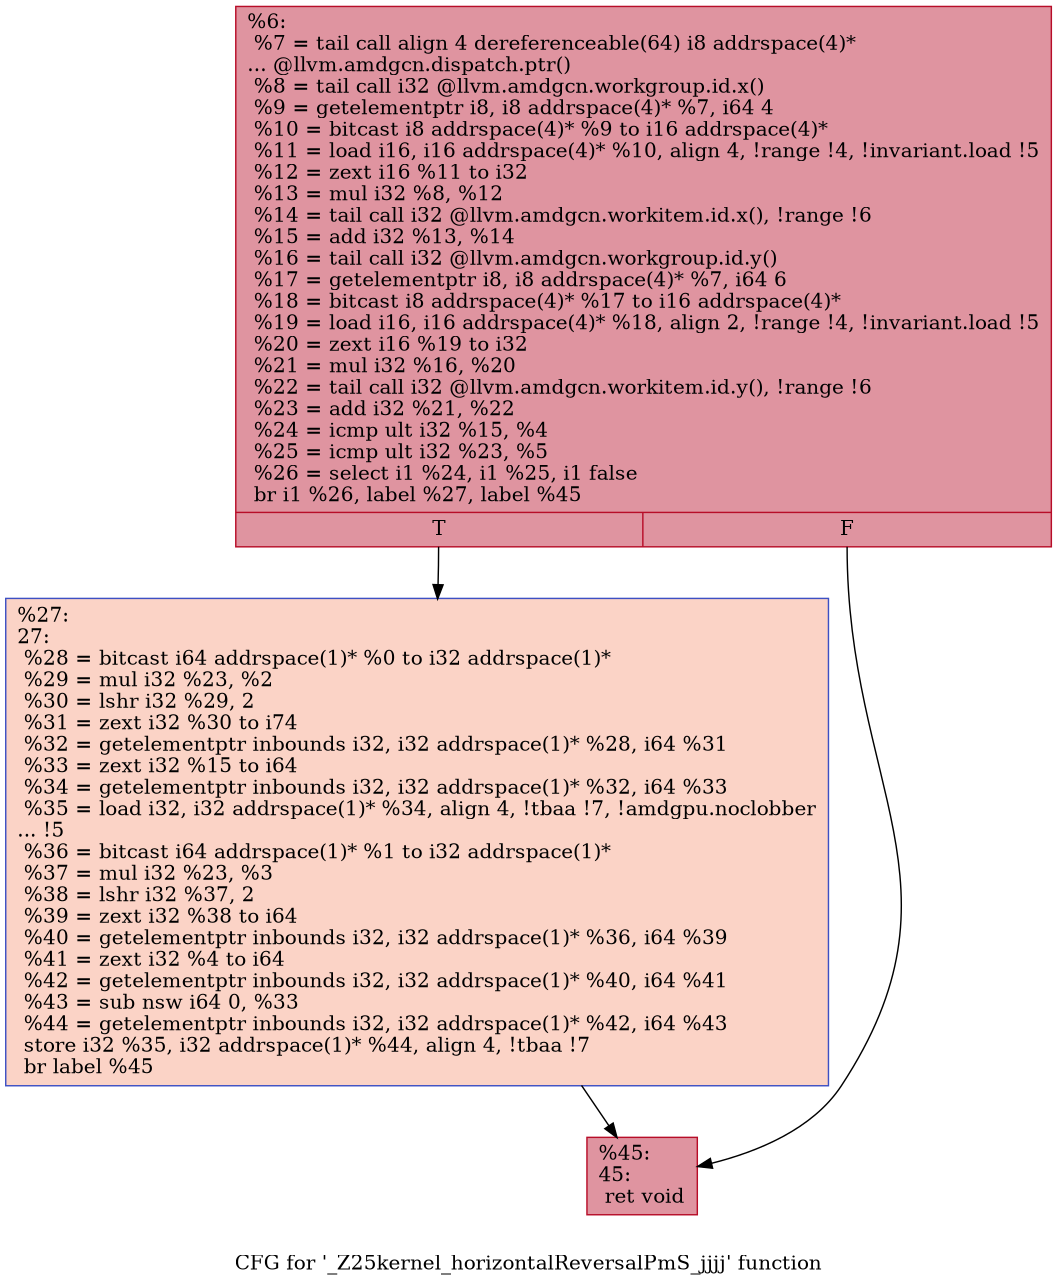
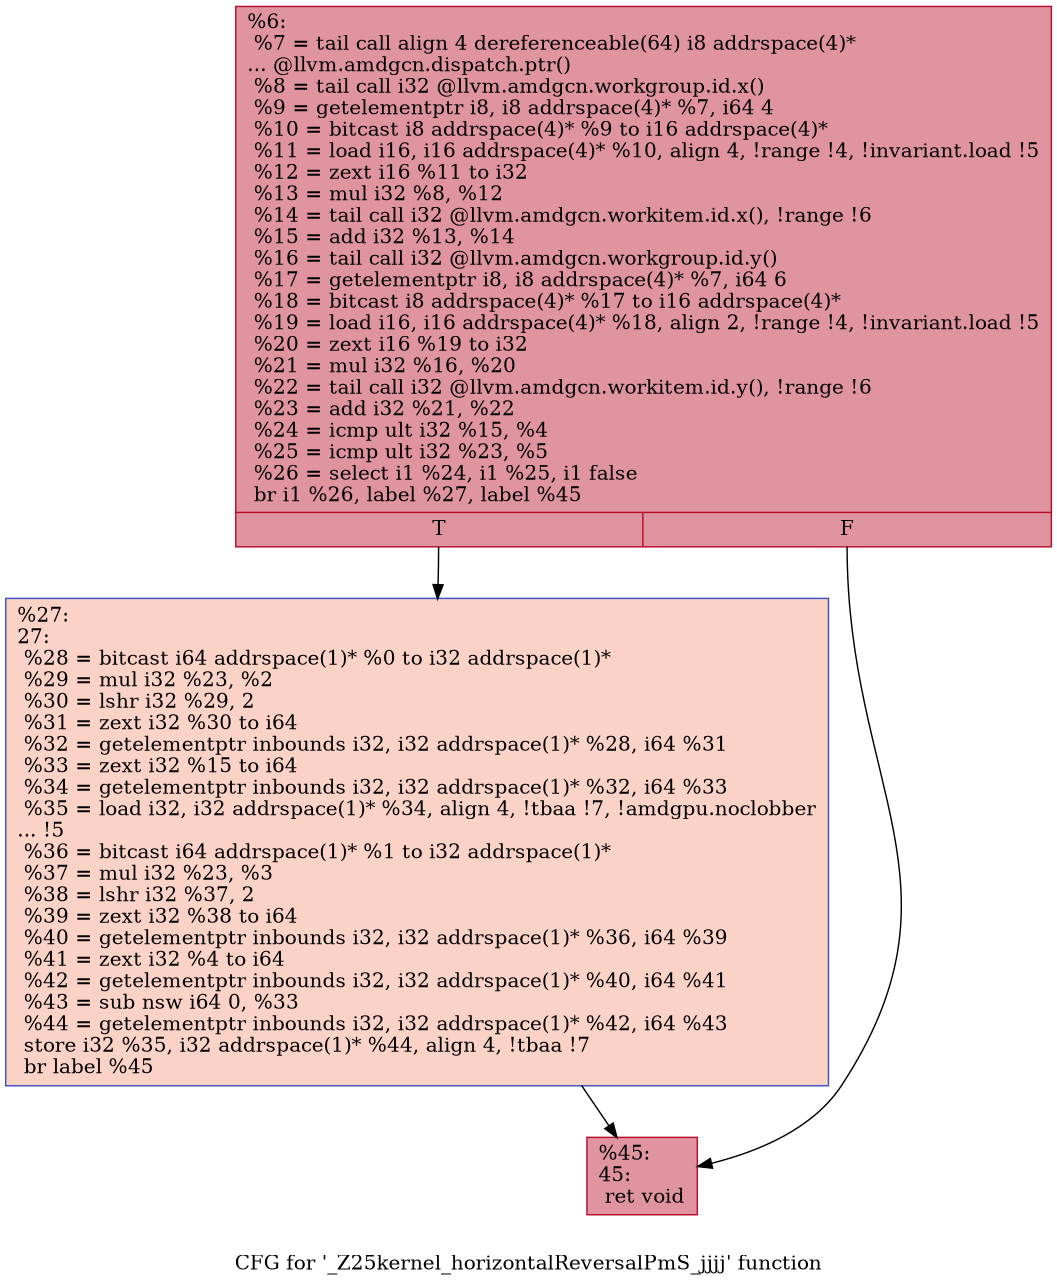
(158, 723) -> (158, 723)
